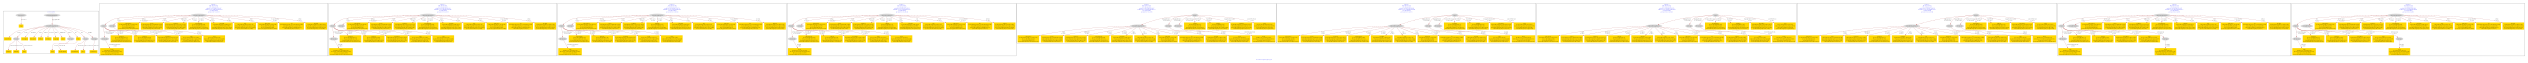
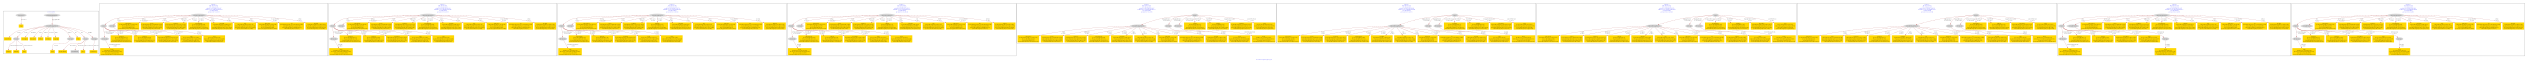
(63, 39) -> none
(67, 43) -> (74, 43)
(75, 52) -> (75, 52)
